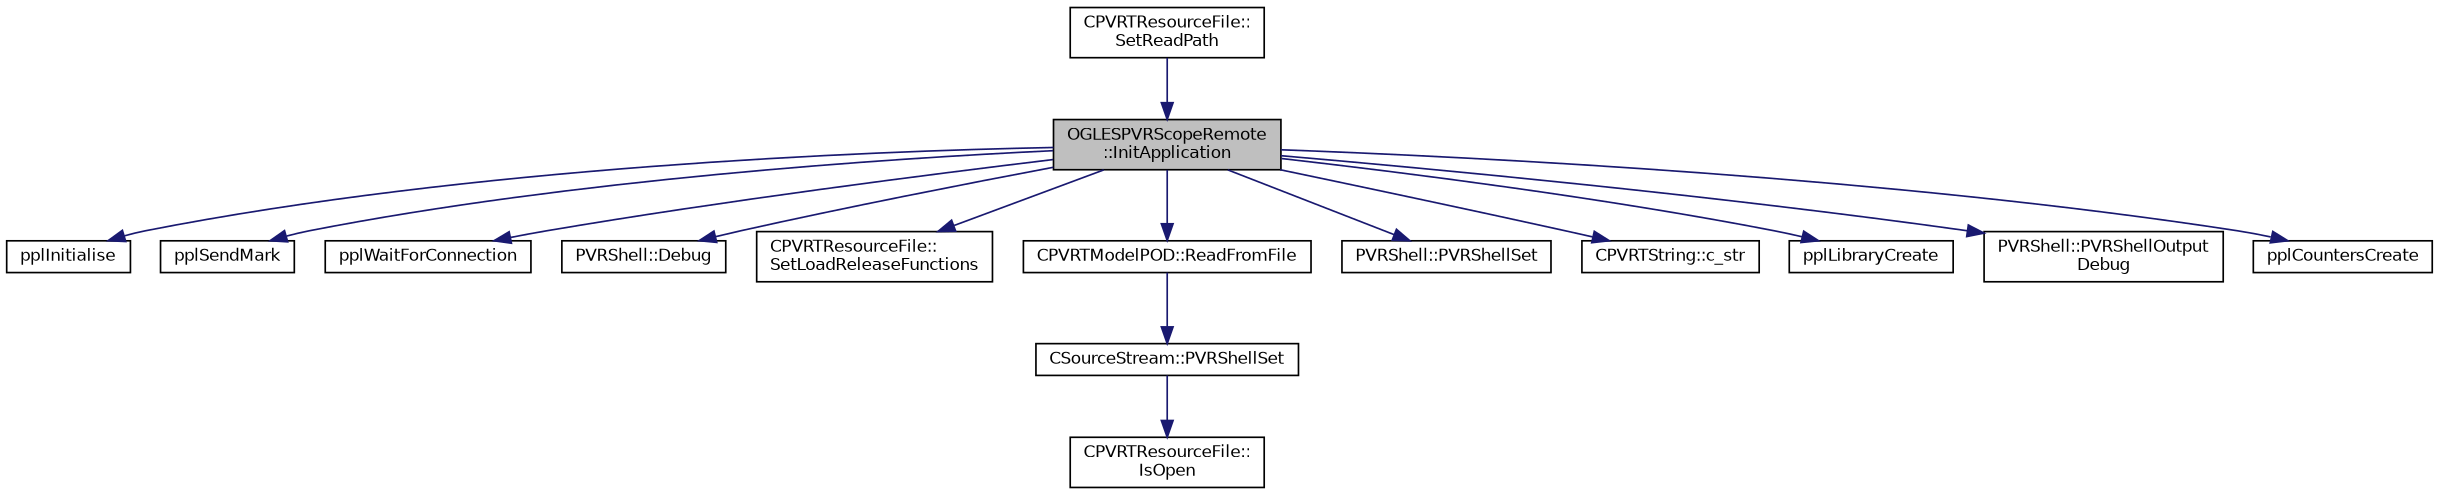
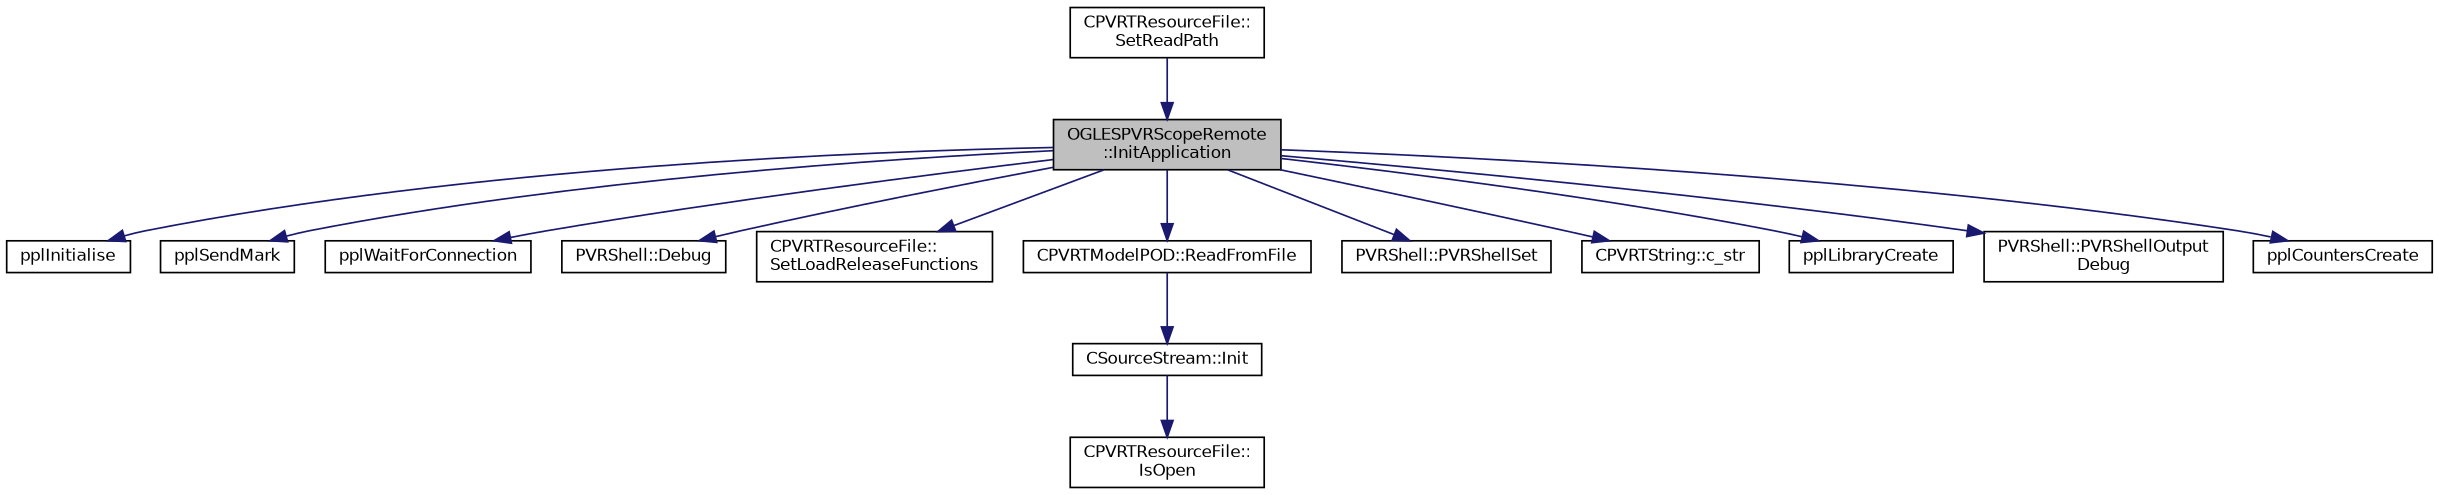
(1167, 360) -> (1167, 360)
